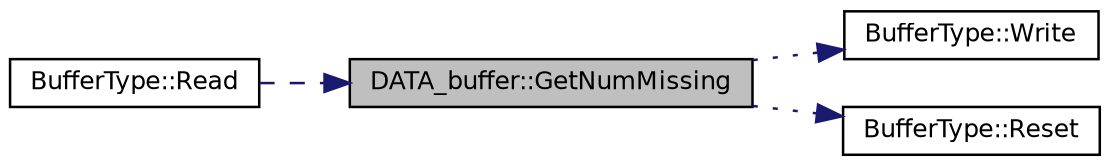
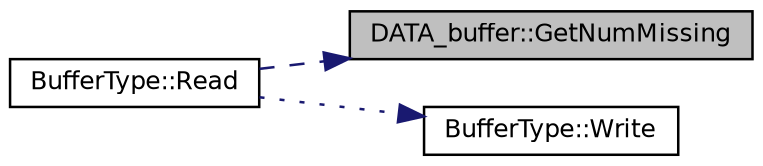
(785, 56) -> (329, 105)
(971, 131) -> none
